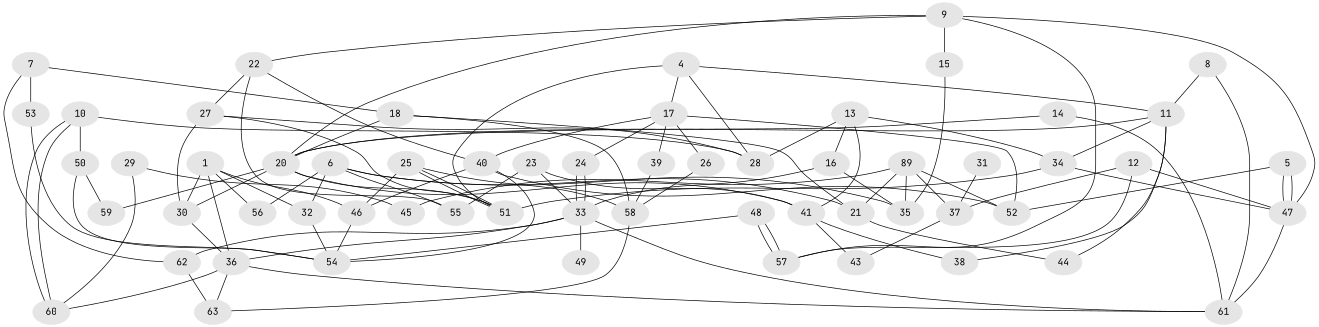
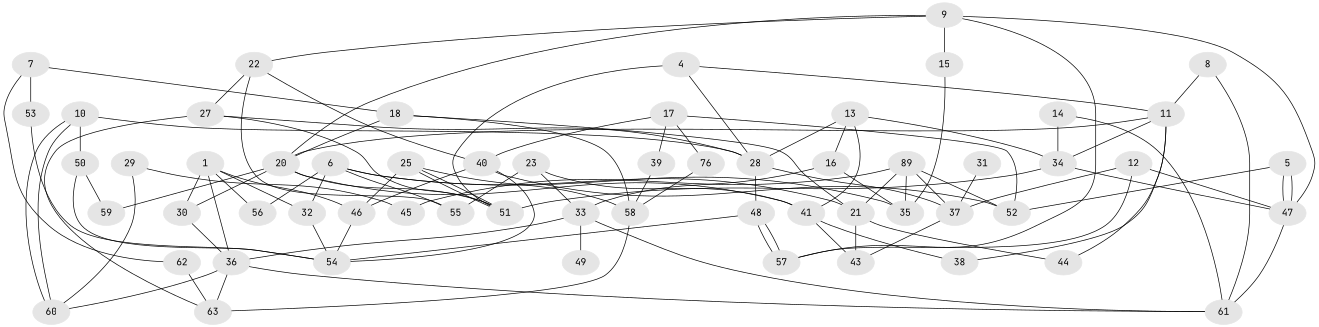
(675, 89) -> none
(666, 129) -> (1058, 139)
(179, 161) -> (47, 171)
(581, 164) -> none
(706, 164) -> (706, 164)
none -> (840, 182)
none -> (756, 188)
(379, 233) -> none
none -> (856, 239)
